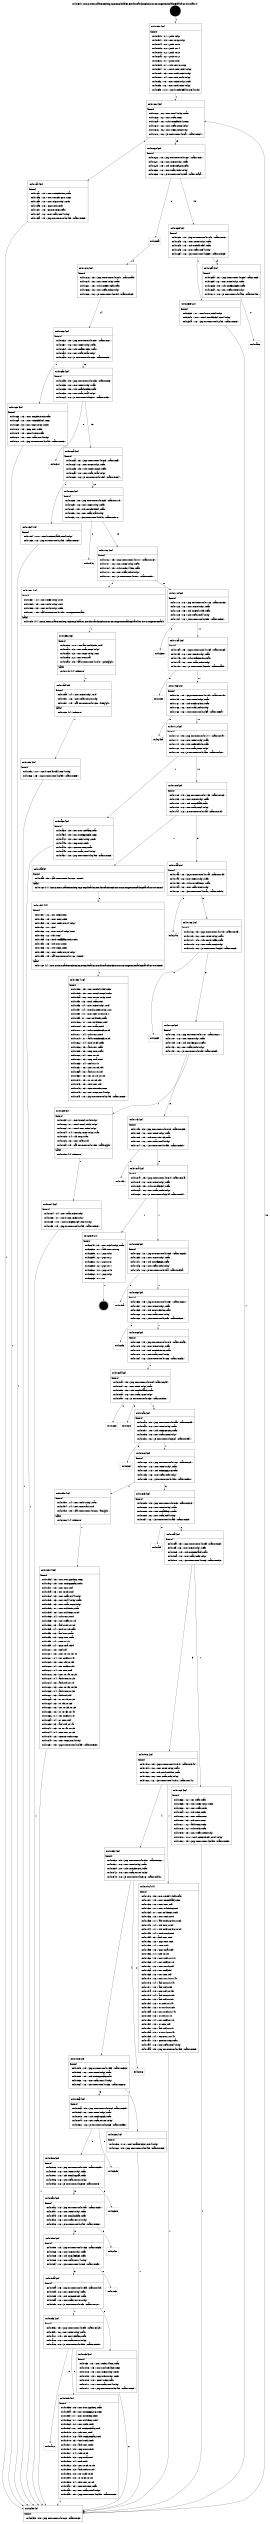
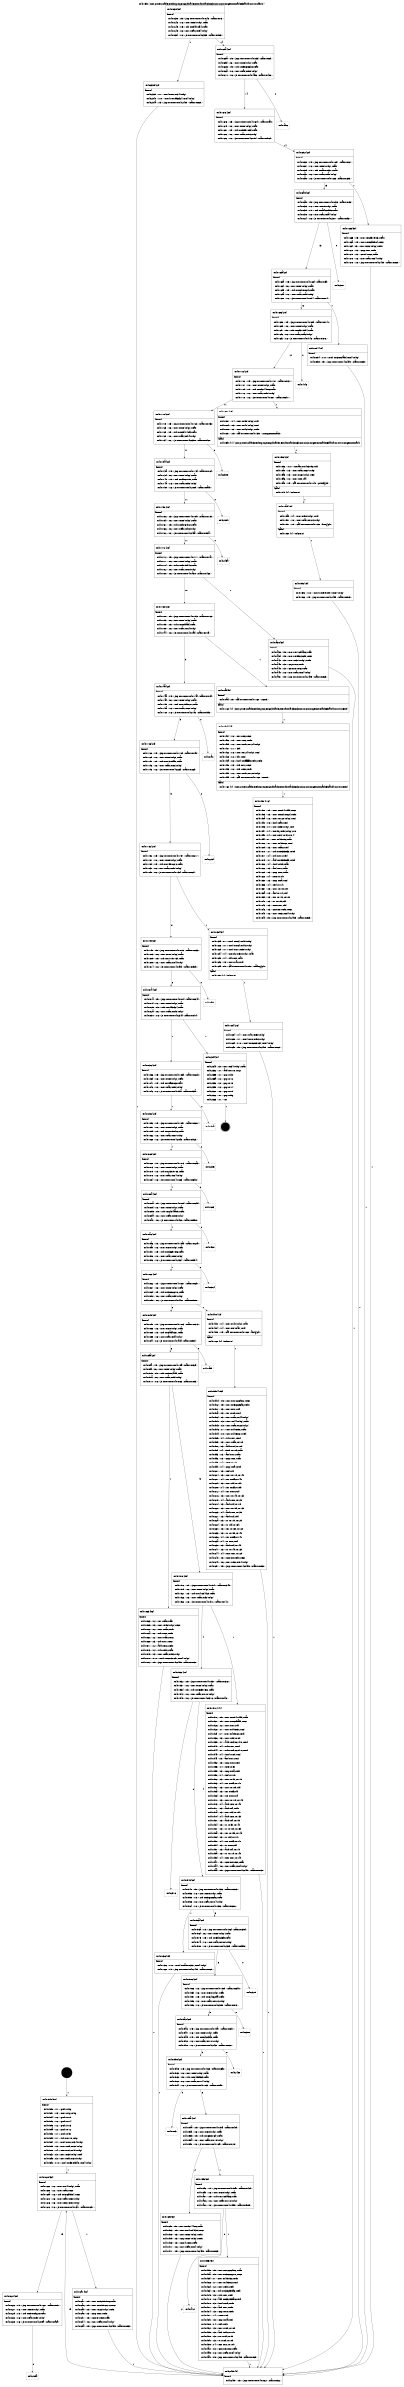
(187, 201) -> none
(139, 254) -> (245, 93)
(118, 1411) -> (203, 1192)
